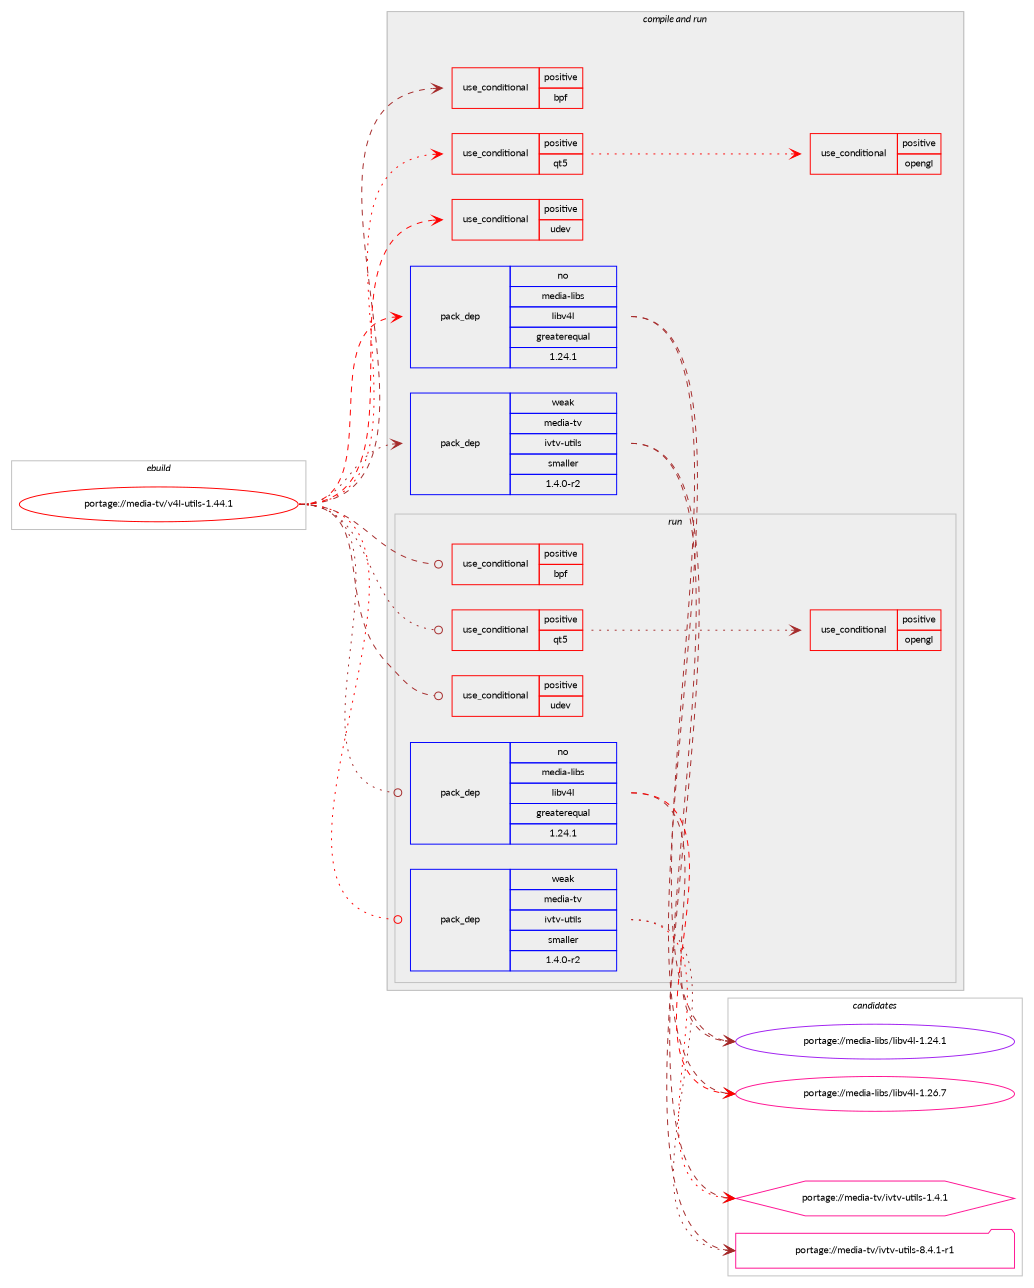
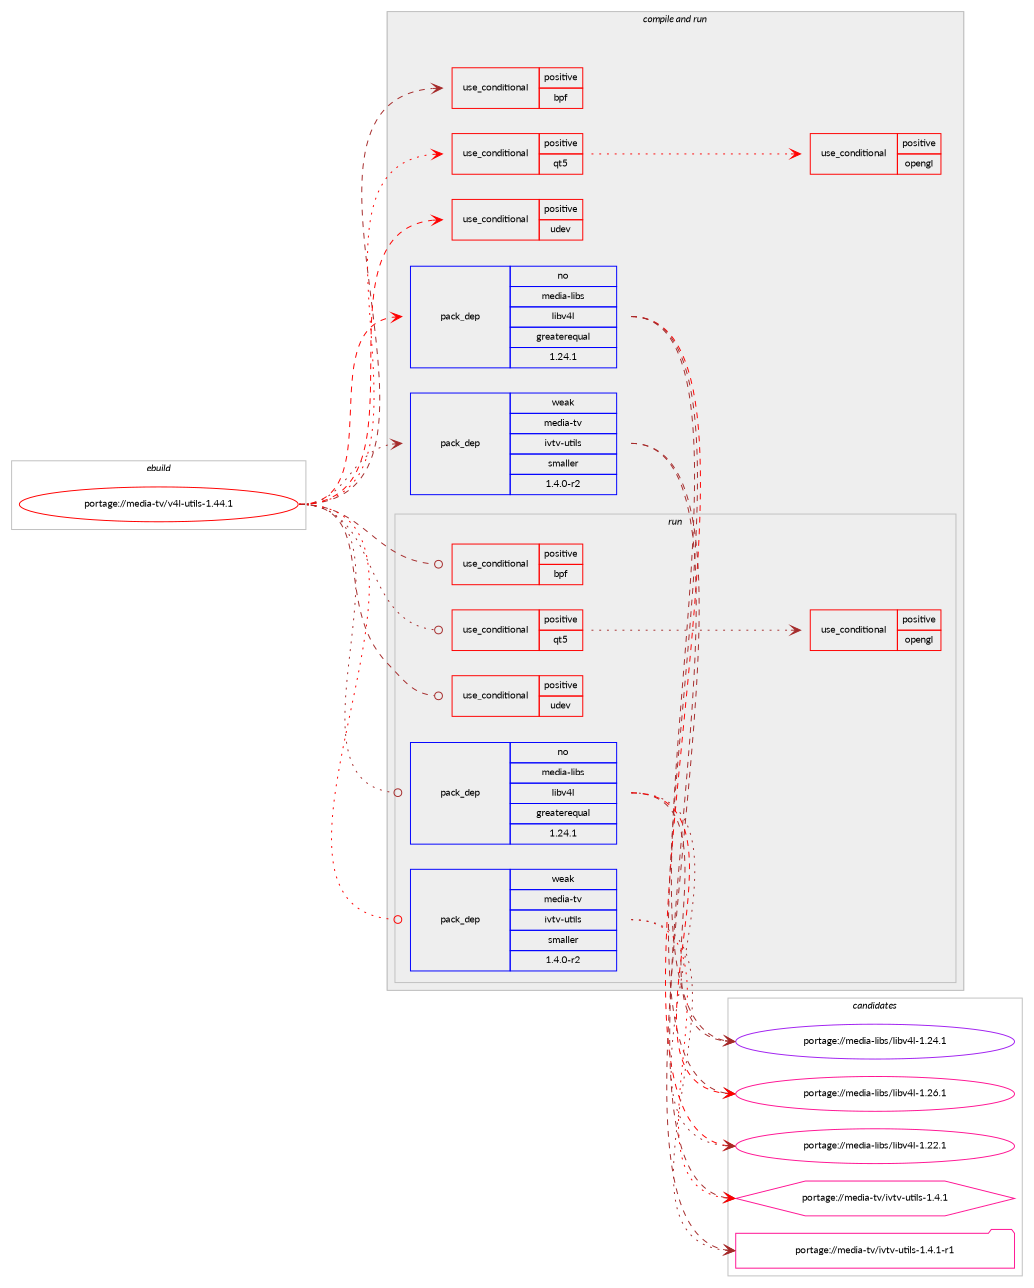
(875, 1094) -> (875, 1094)
none -> (875, 1146)
(875, 1251) -> (875, 1251)
